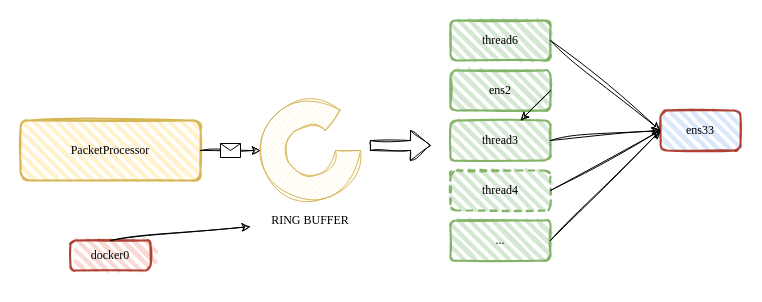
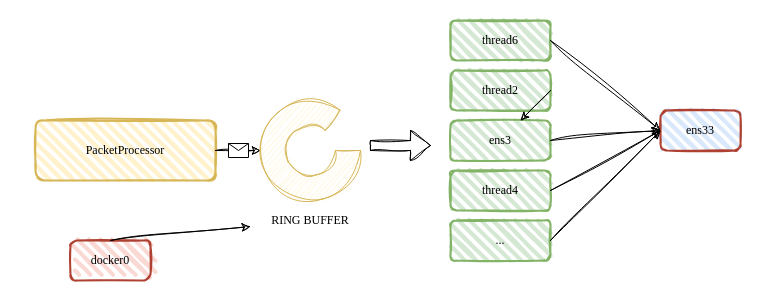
(501, 91) -> (501, 91)
(501, 141) -> (501, 141)
(111, 151) -> (126, 151)
(501, 191) -> (501, 191)
(111, 256) -> (111, 261)
